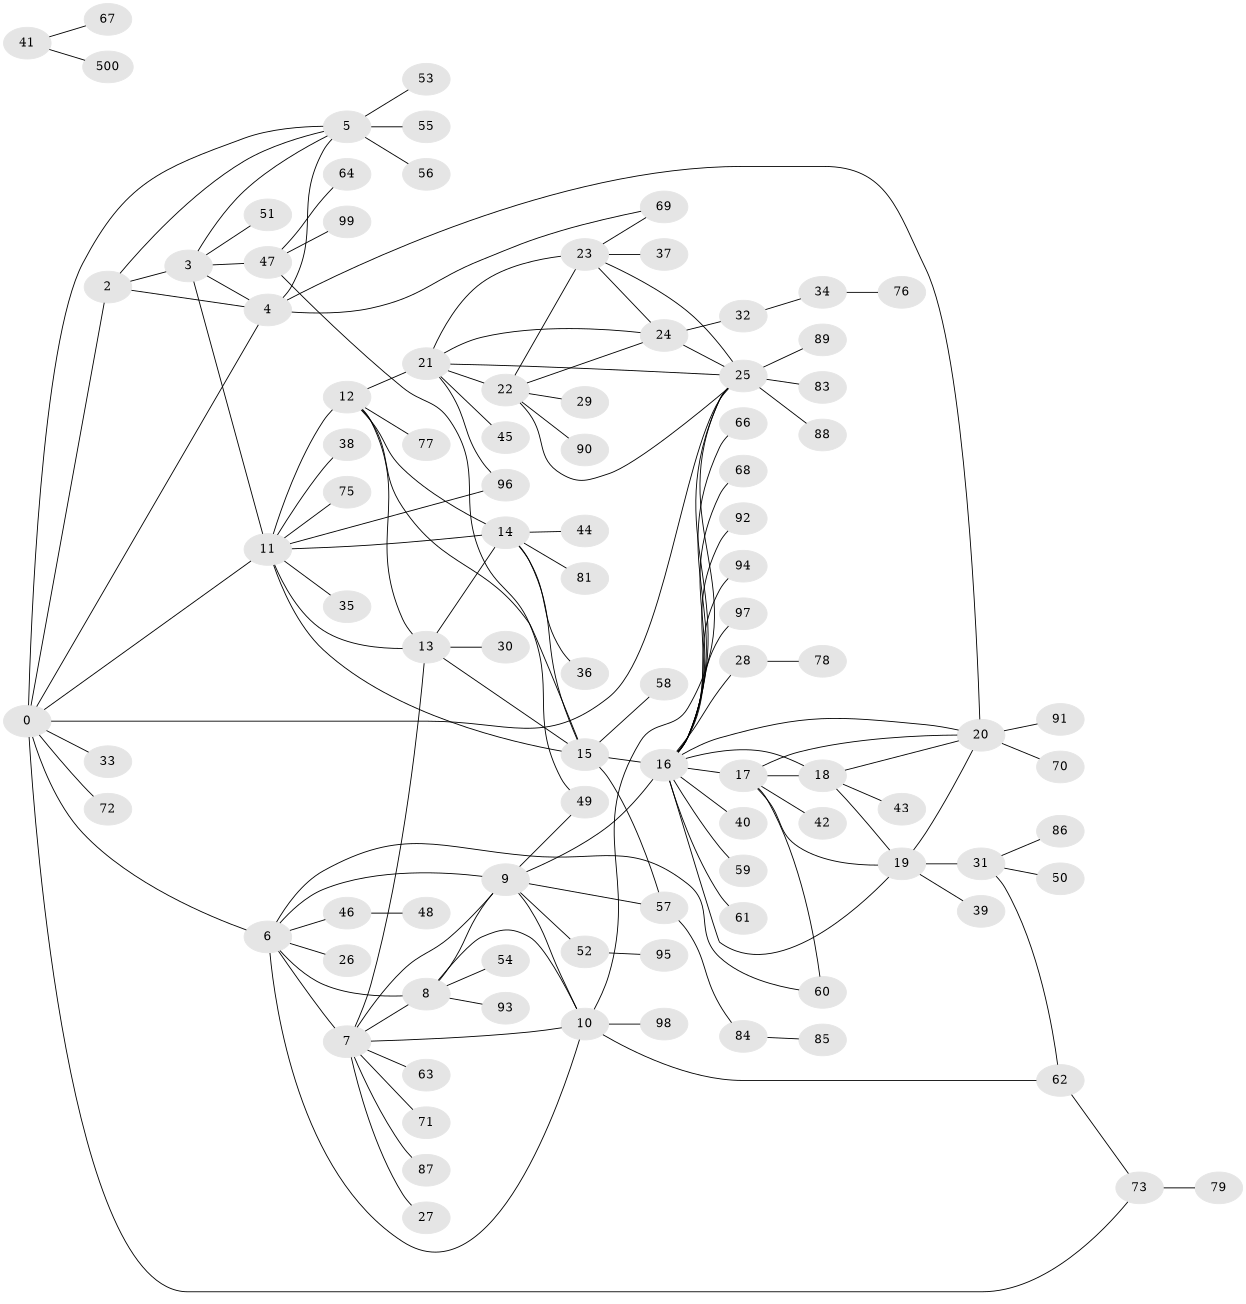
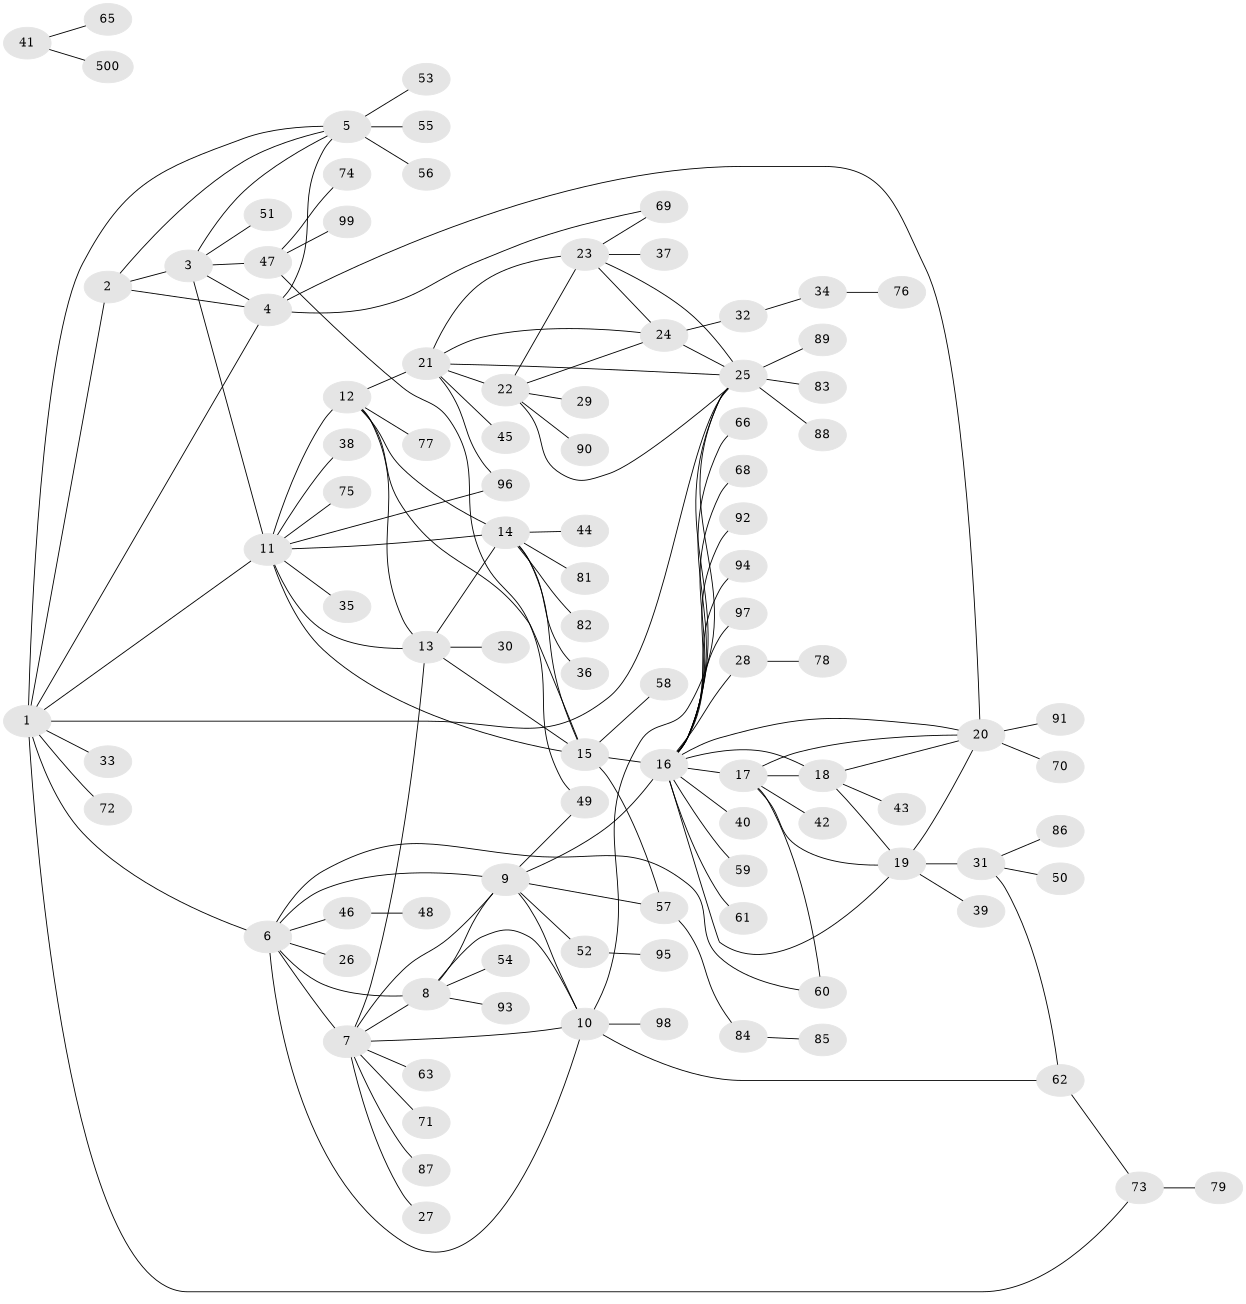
(108, 19) -> (108, 19)
(347, 174) -> (347, 174)
none -> (585, 626)
(27, 721) -> (27, 721)
